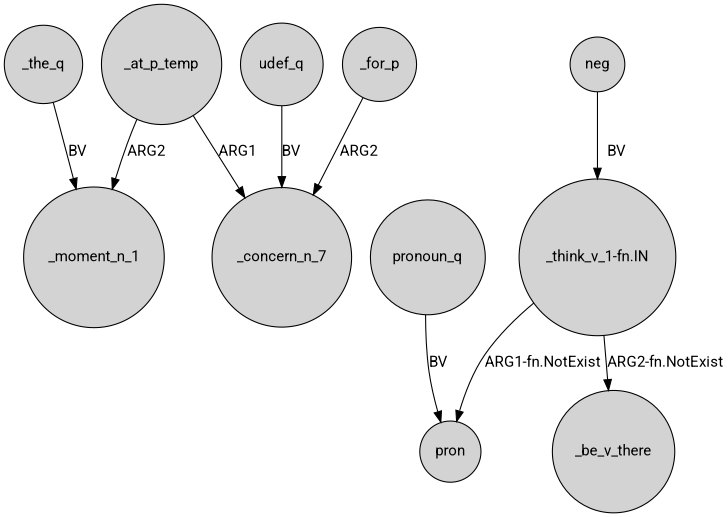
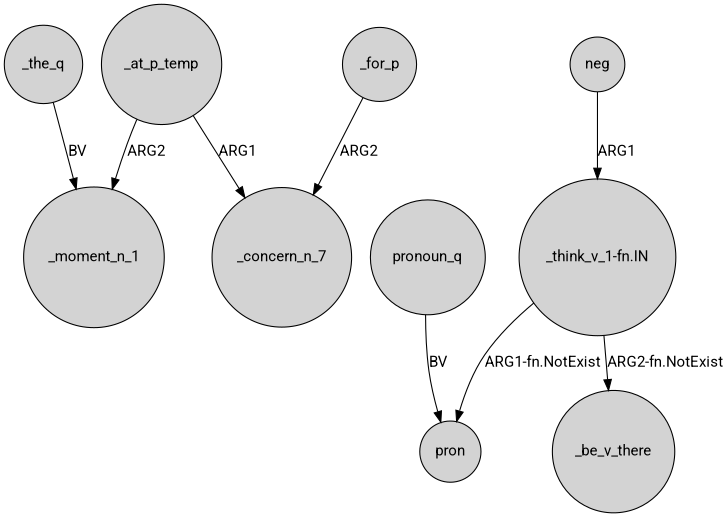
(282, 64) -> none
(617, 152) -> (617, 152)
